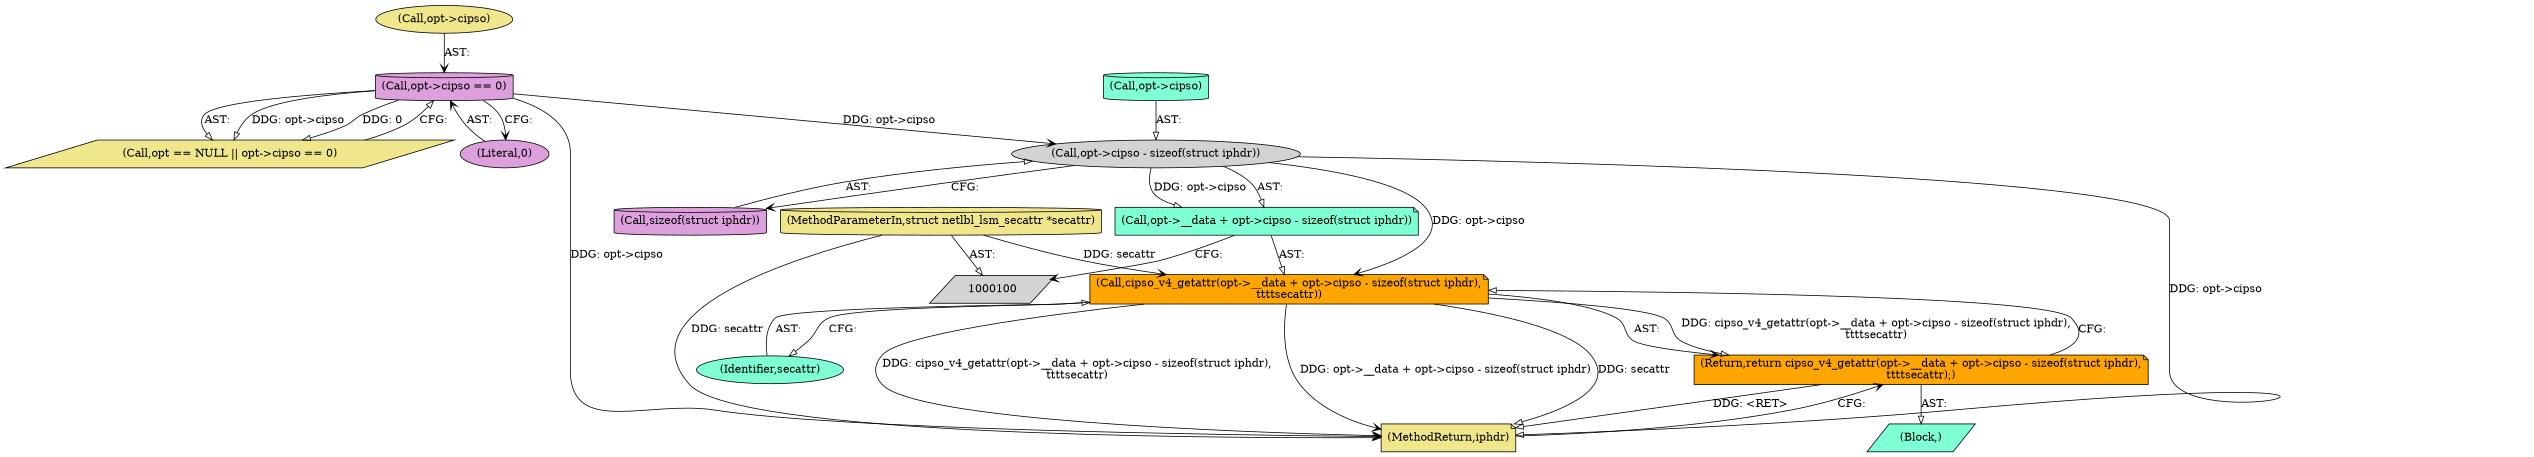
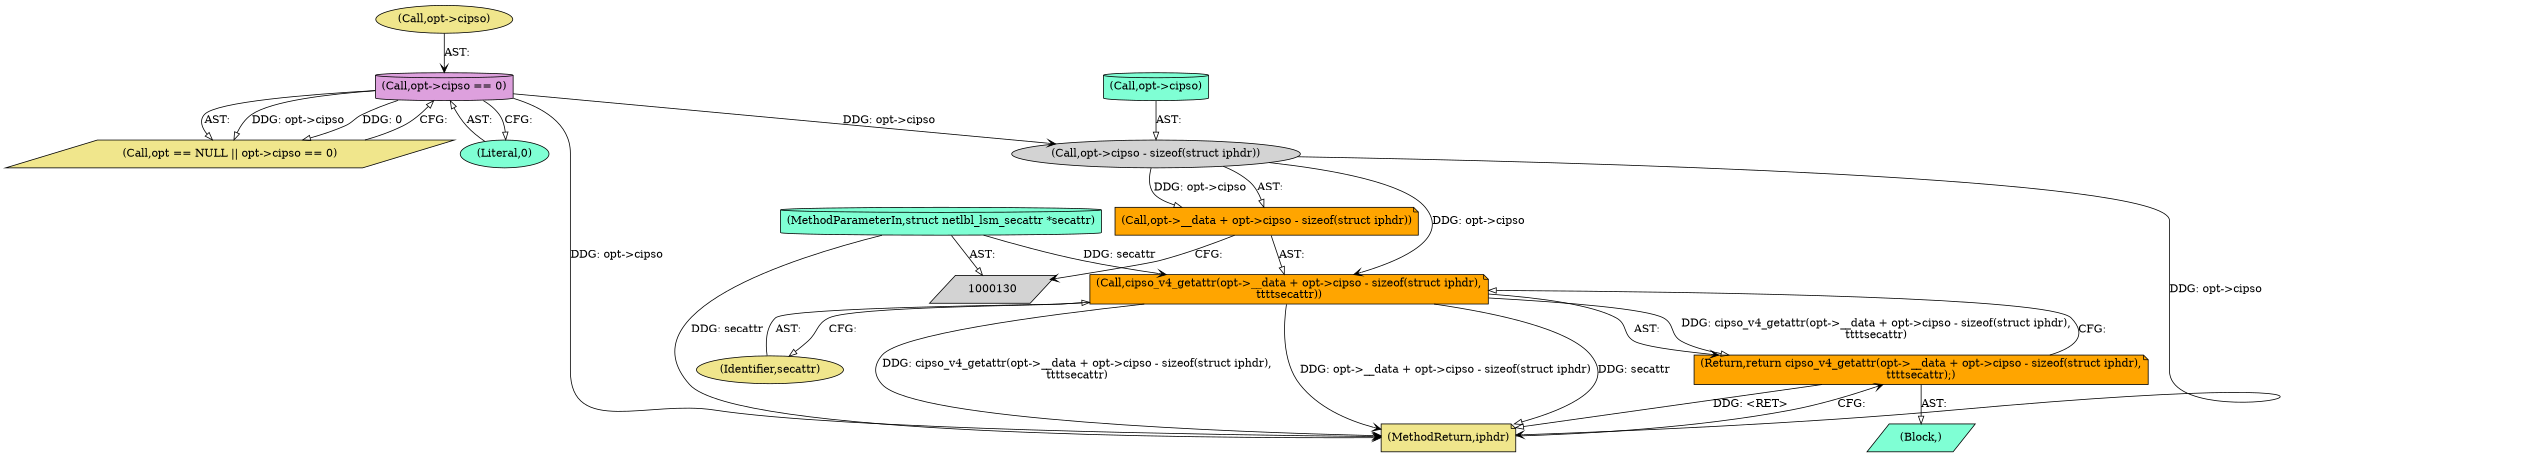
(498, 114) -> (498, 114)
(467, 127) -> (467, 127)
(505, 154) -> (505, 154)
(690, 221) -> none
(941, 221) -> (941, 221)
(1267, 221) -> (1267, 221)
(993, 289) -> (993, 289)
(2169, 295) -> (2169, 295)
(770, 370) -> (770, 370)
(766, 409) -> (766, 409)
